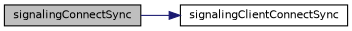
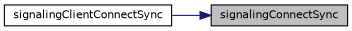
(155, 15) -> (186, 15)
